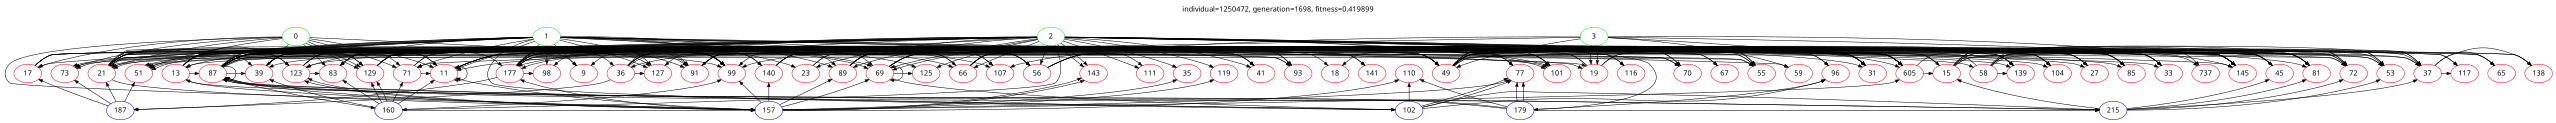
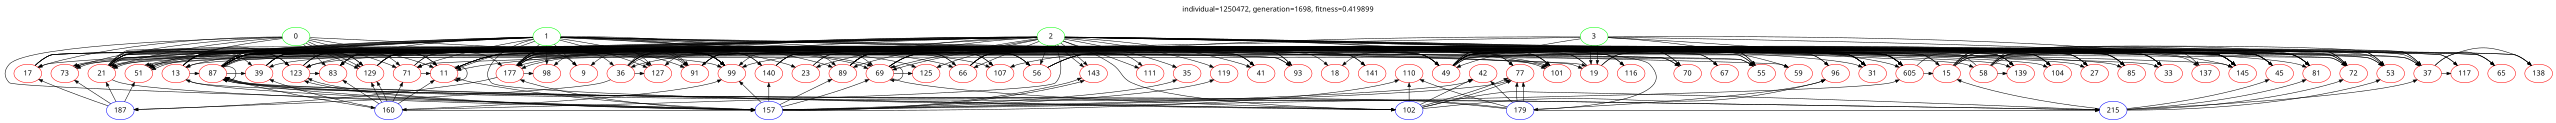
(279, 54) -> none
none -> (1483, 73)
(2206, 73) -> (2206, 73)
none -> (1177, 94)
